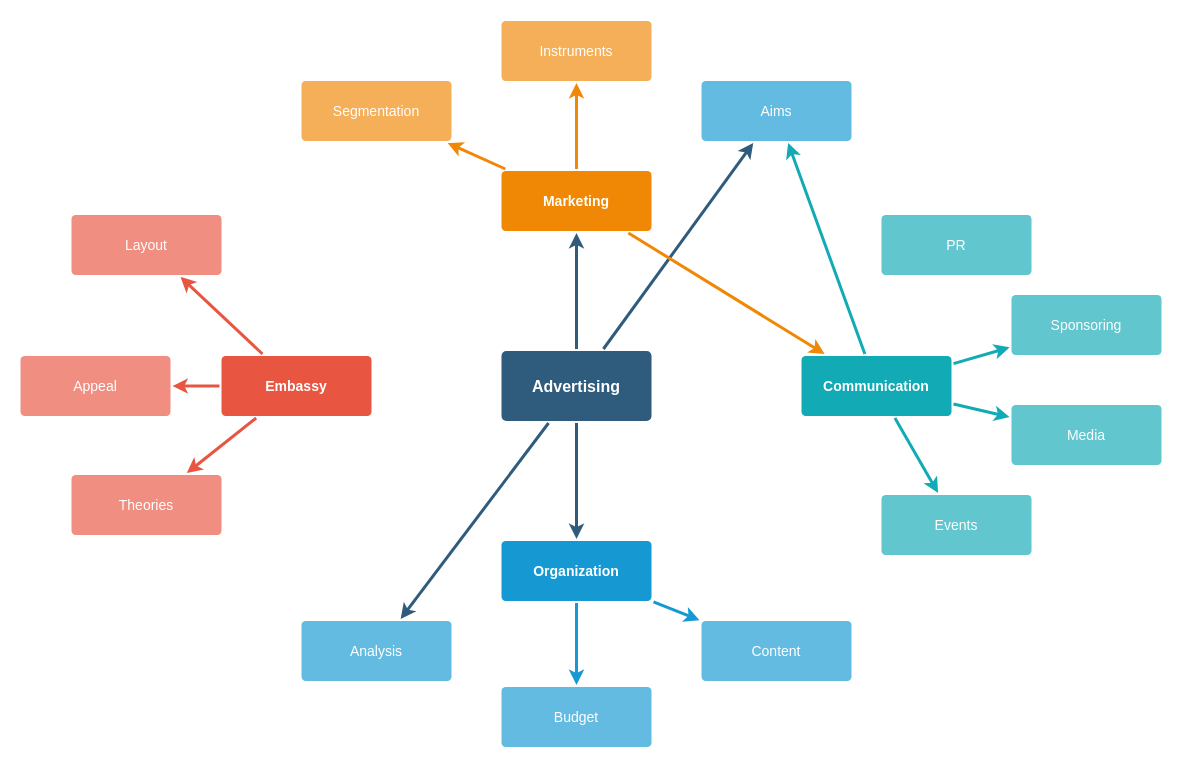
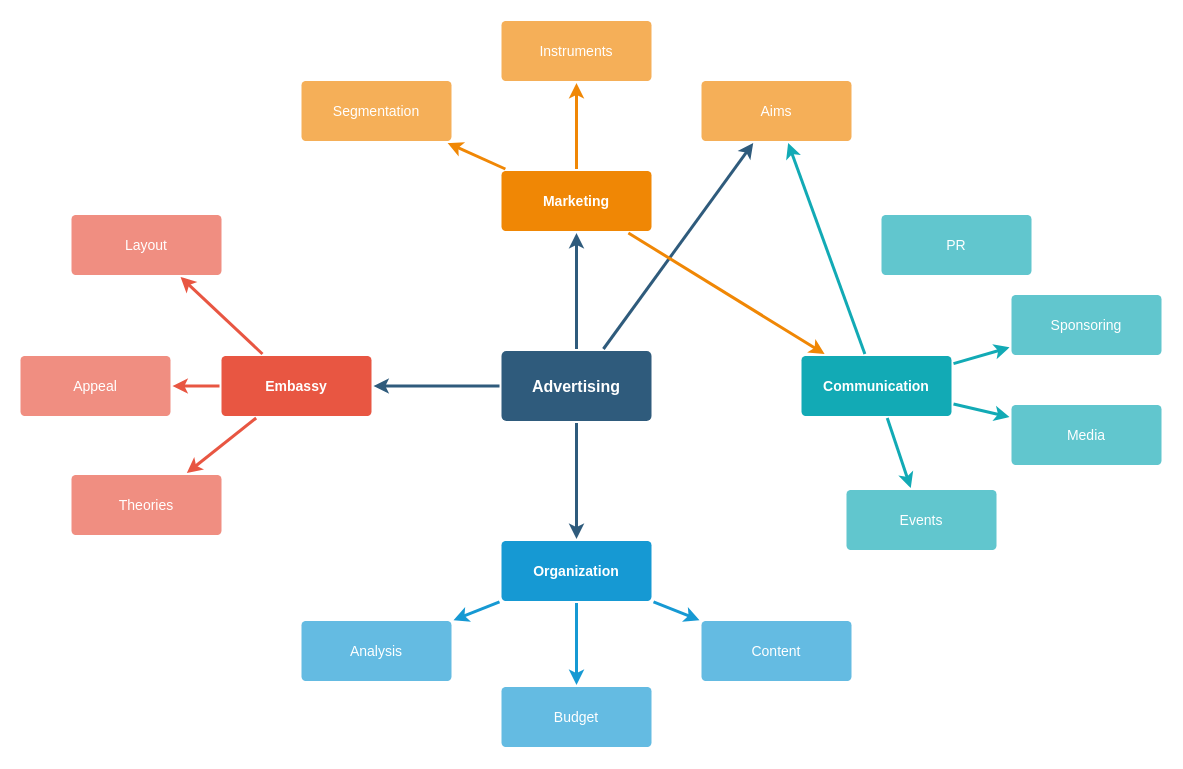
(777, 111) -> (777, 111)
(478, 517) -> (442, 386)
(957, 525) -> (922, 520)
none -> (482, 609)
